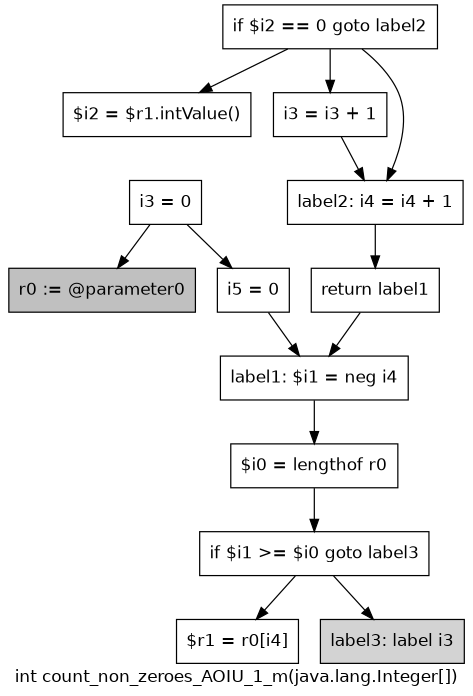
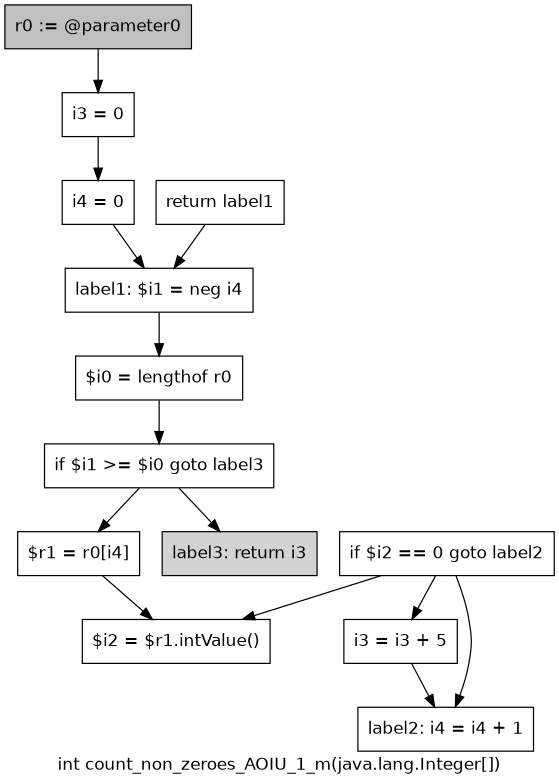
(330, 115) -> (401, 641)
(375, 240) -> none
(137, 242) -> (98, 65)
(253, 290) -> (98, 202)
none -> (123, 594)
(392, 641) -> (240, 554)
